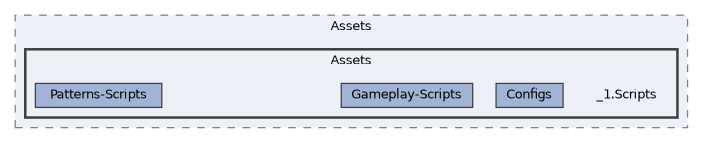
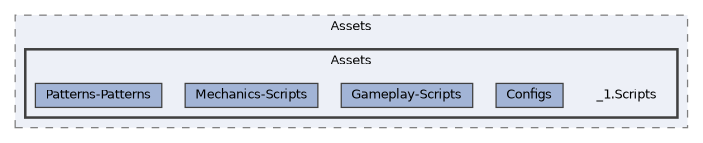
(99, 95) -> (99, 95)
none -> (252, 95)
